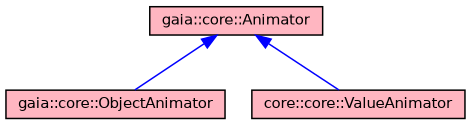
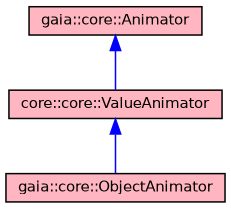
(169, 67) -> (115, 154)
